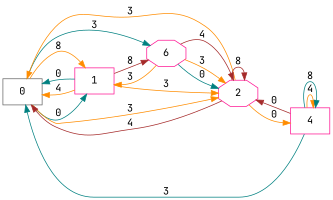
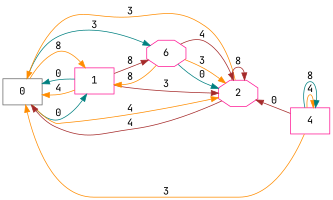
(130, 77) -> (130, 77)
(163, 91) -> (163, 91)
(130, 109) -> (130, 109)
(264, 117) -> none
(156, 197) -> (156, 197)
